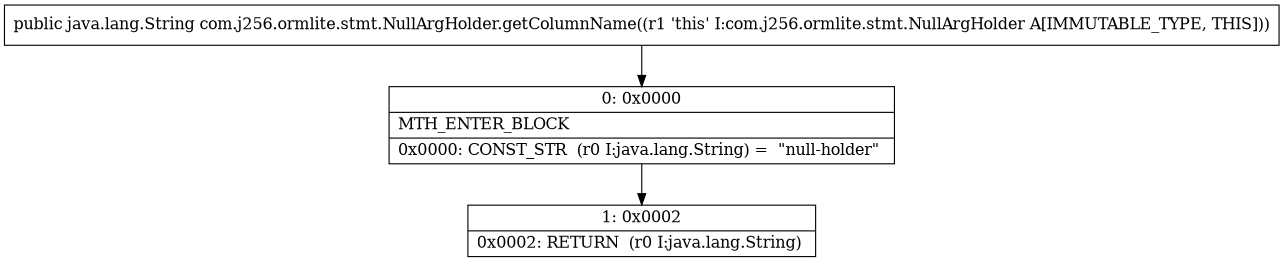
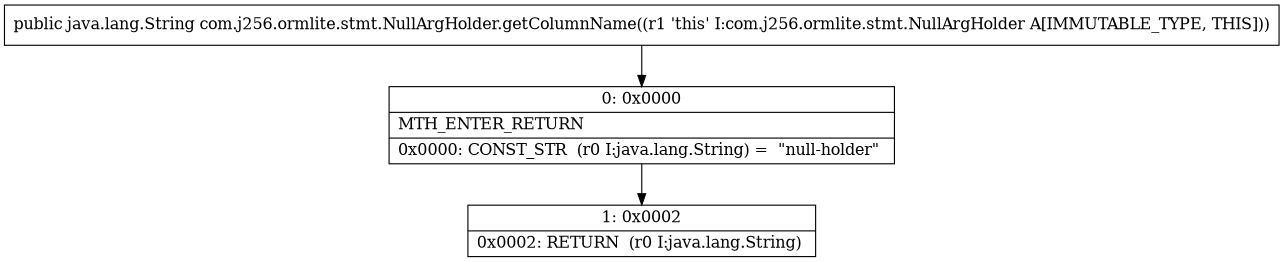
(484, 125) -> (491, 125)
